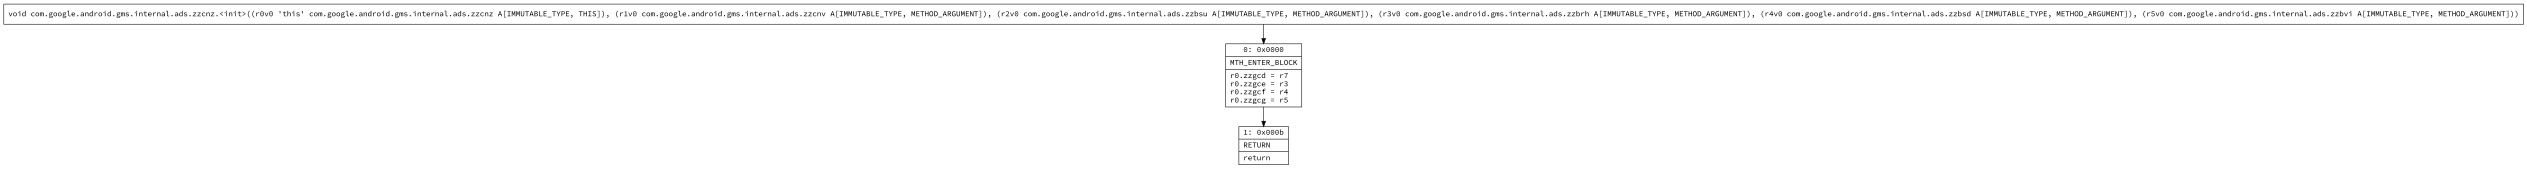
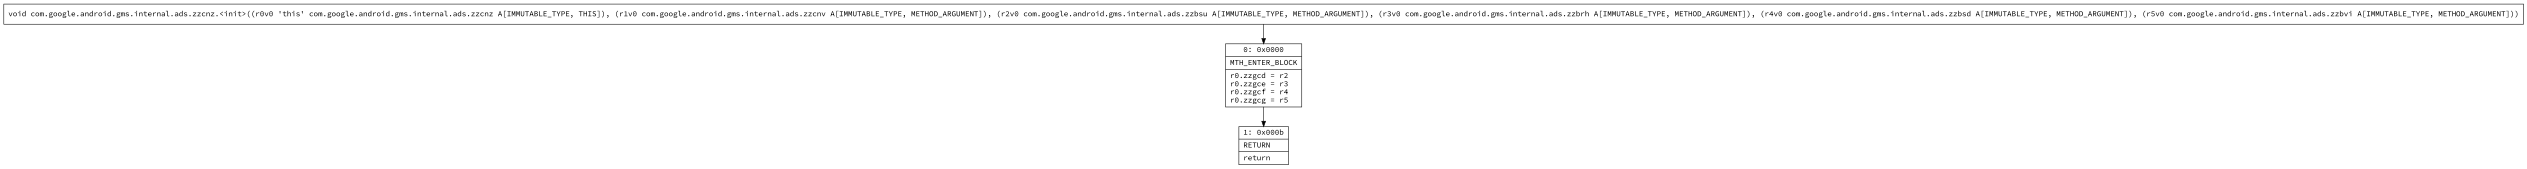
(1259, 76) -> (1259, 76)
